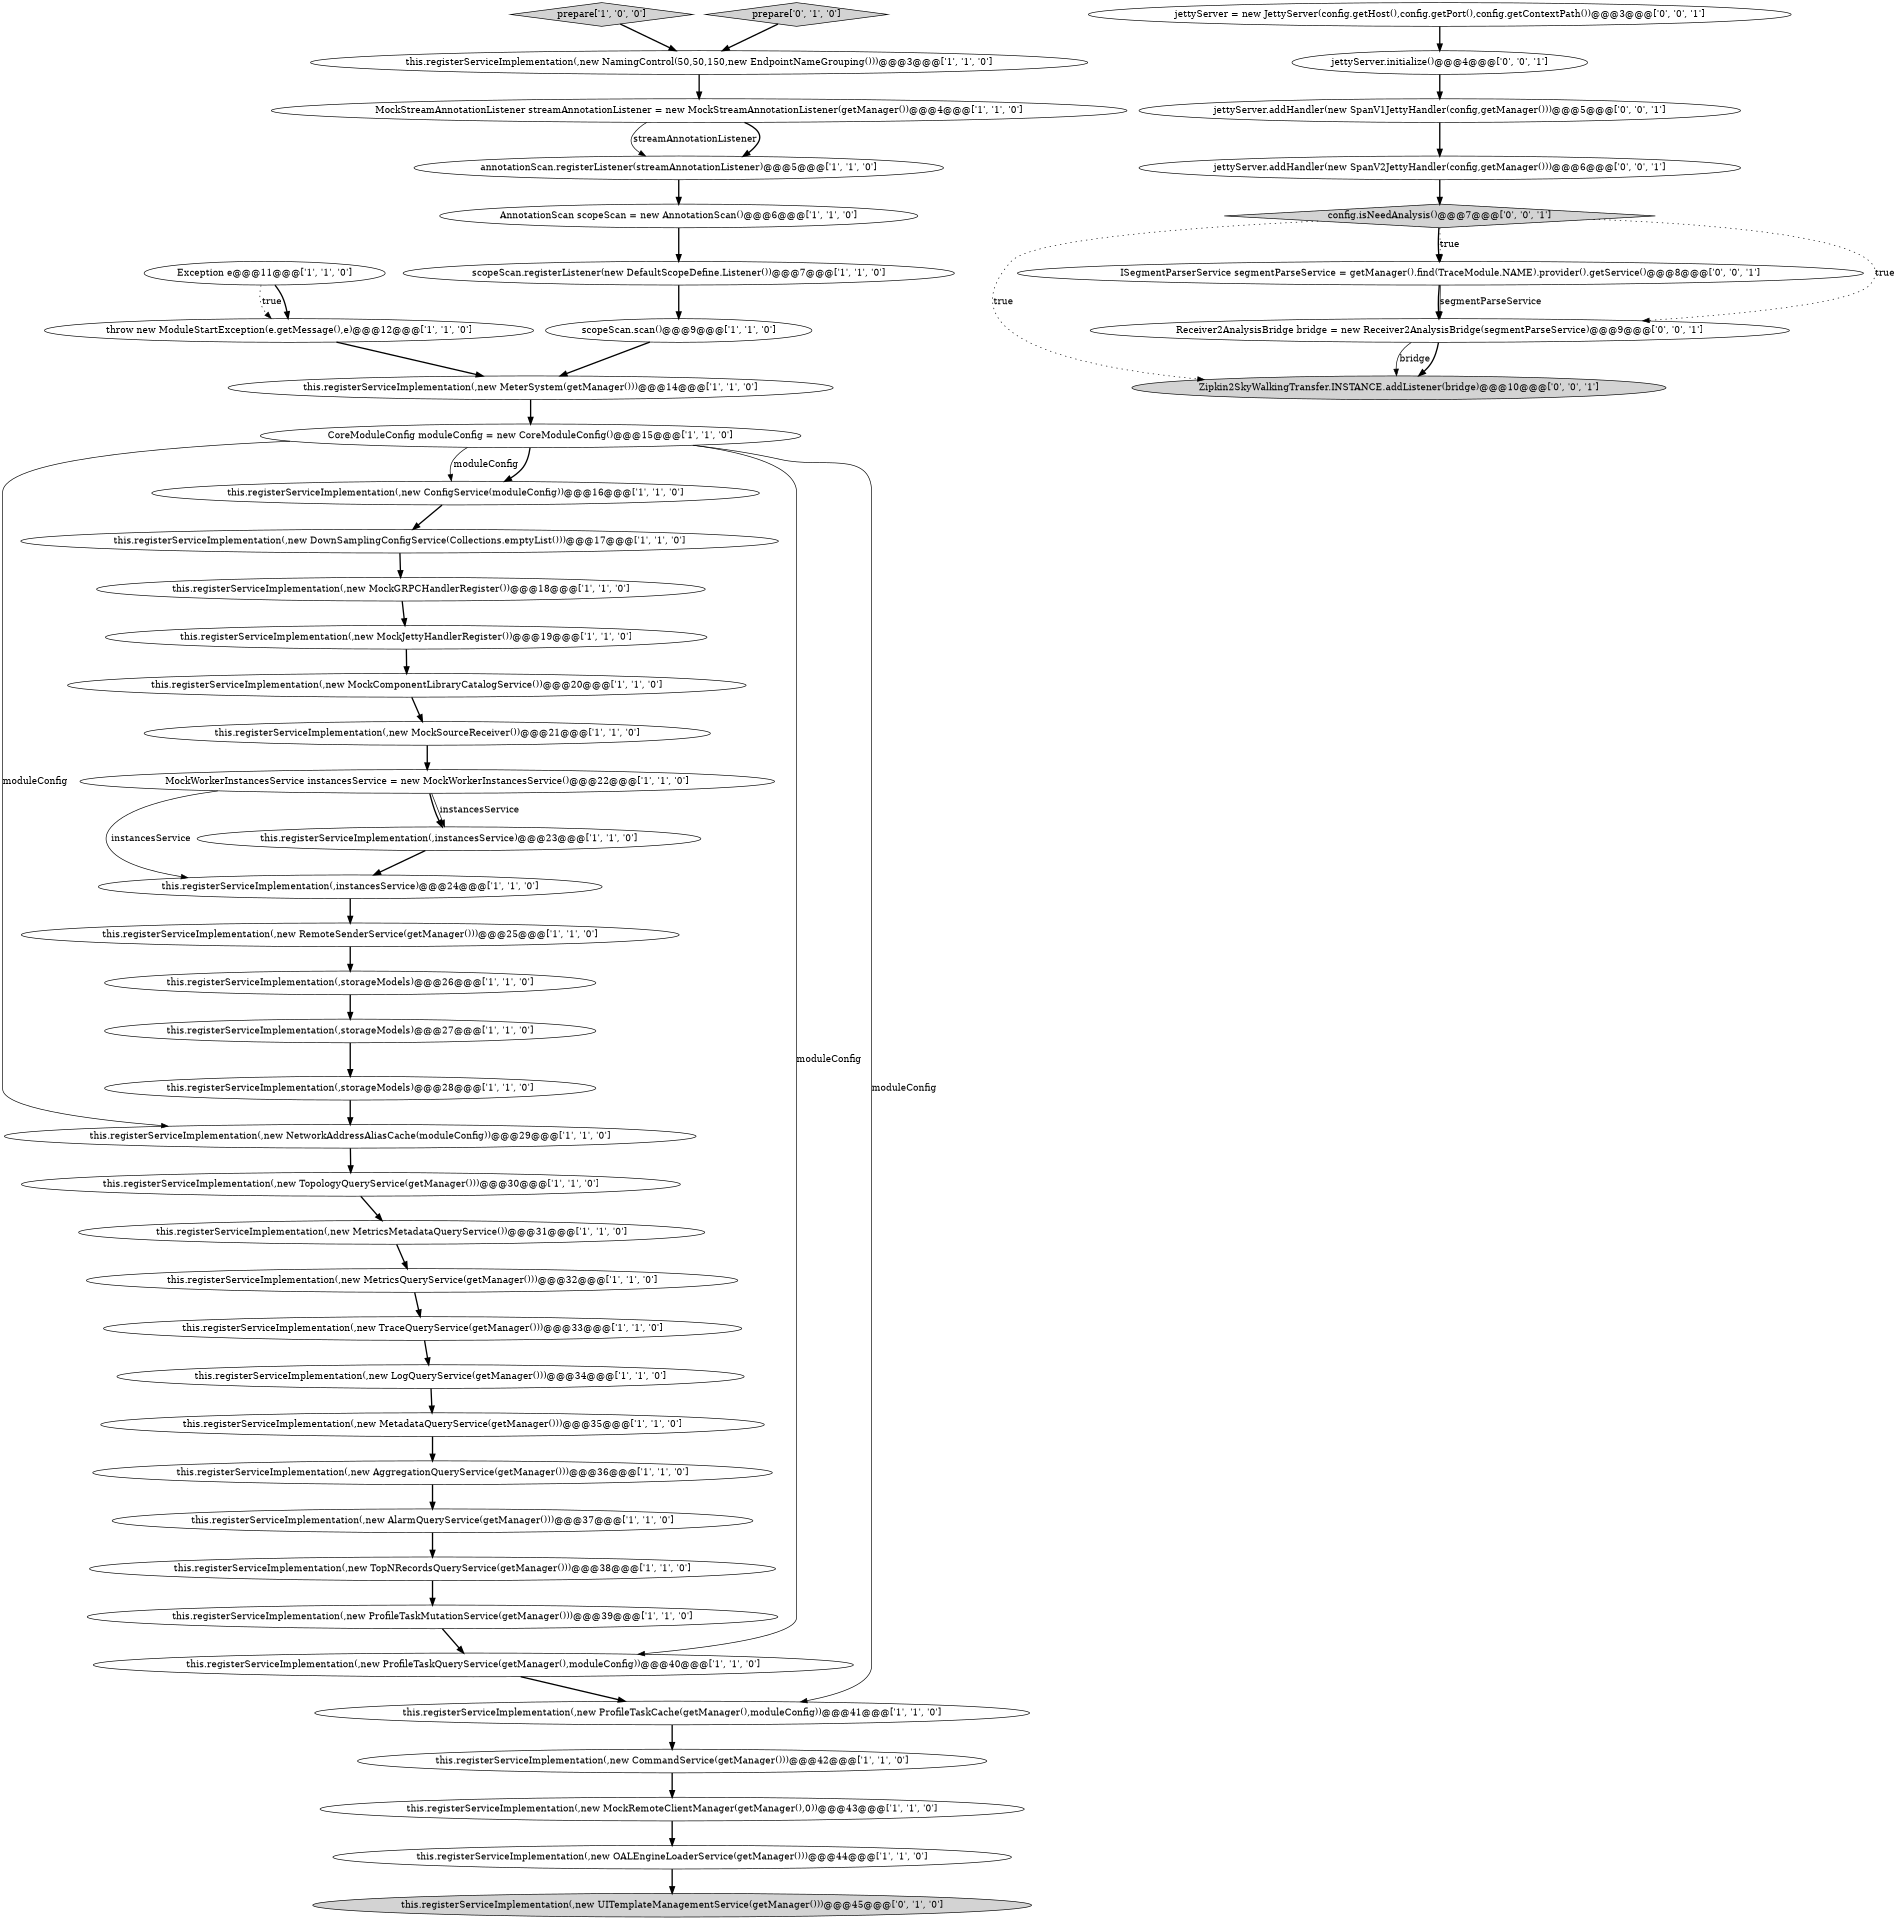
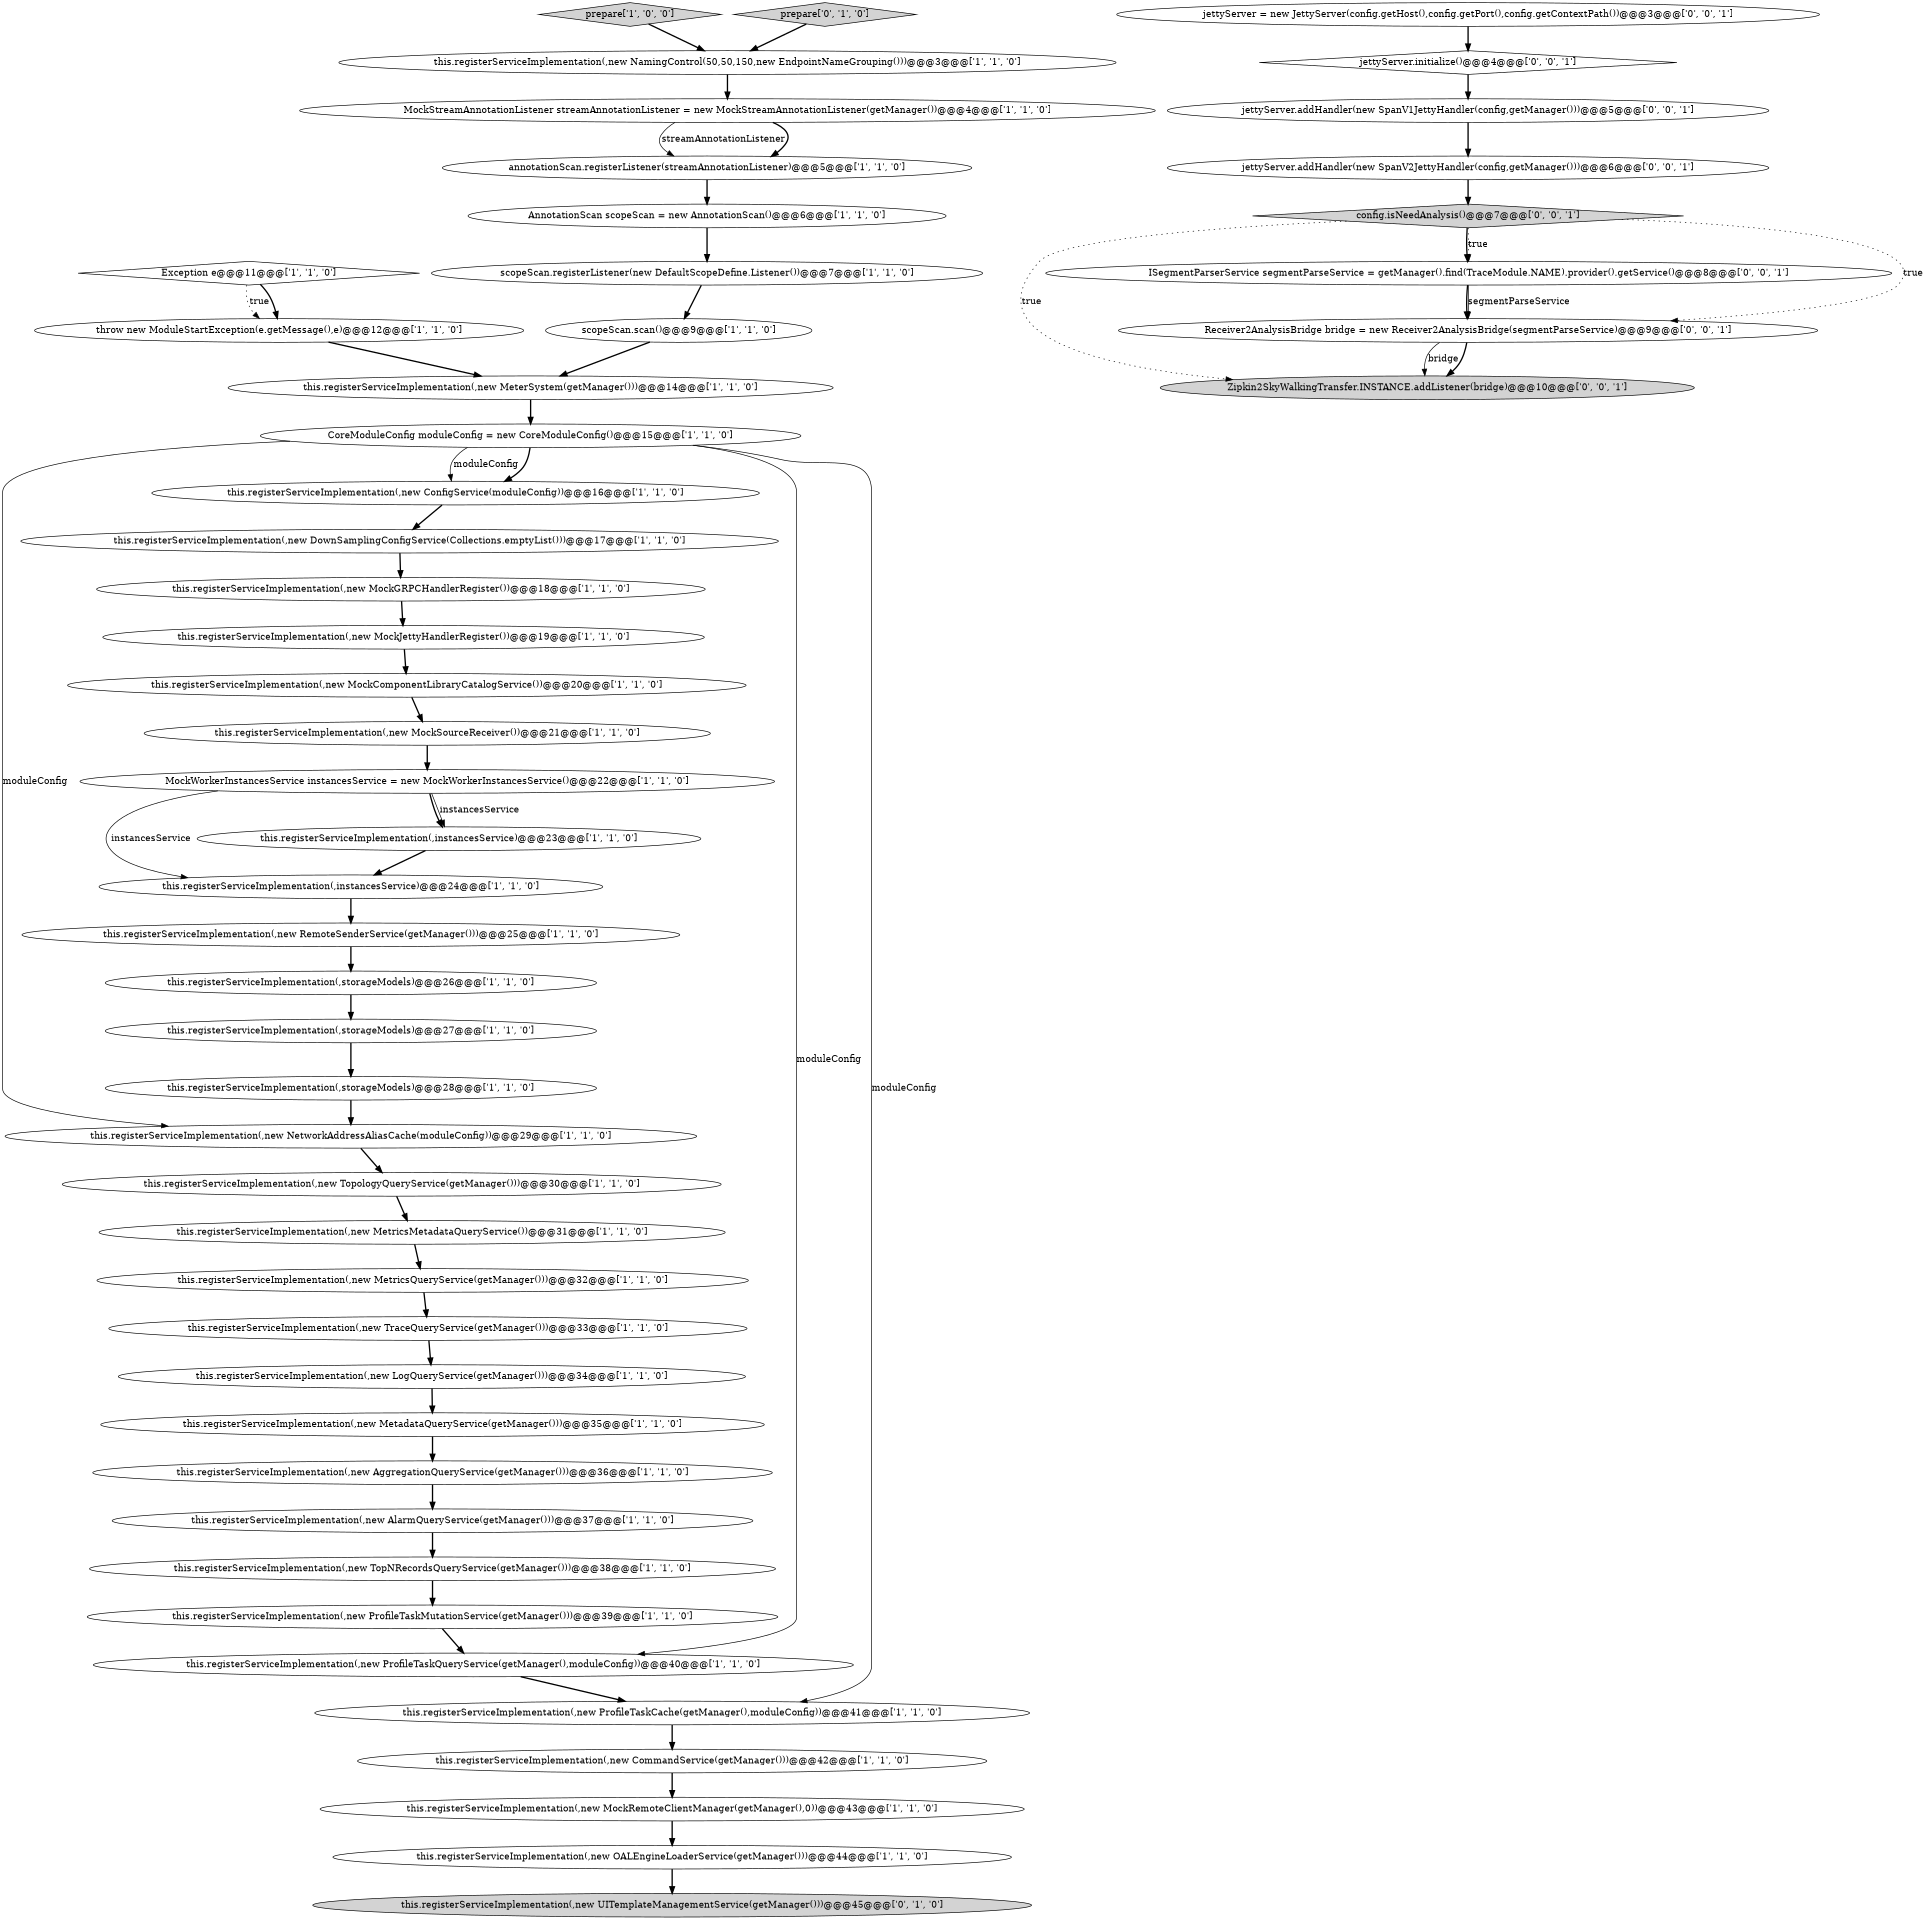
(1440, 63) -> (1468, 63)
(265, 273) -> (249, 273)
